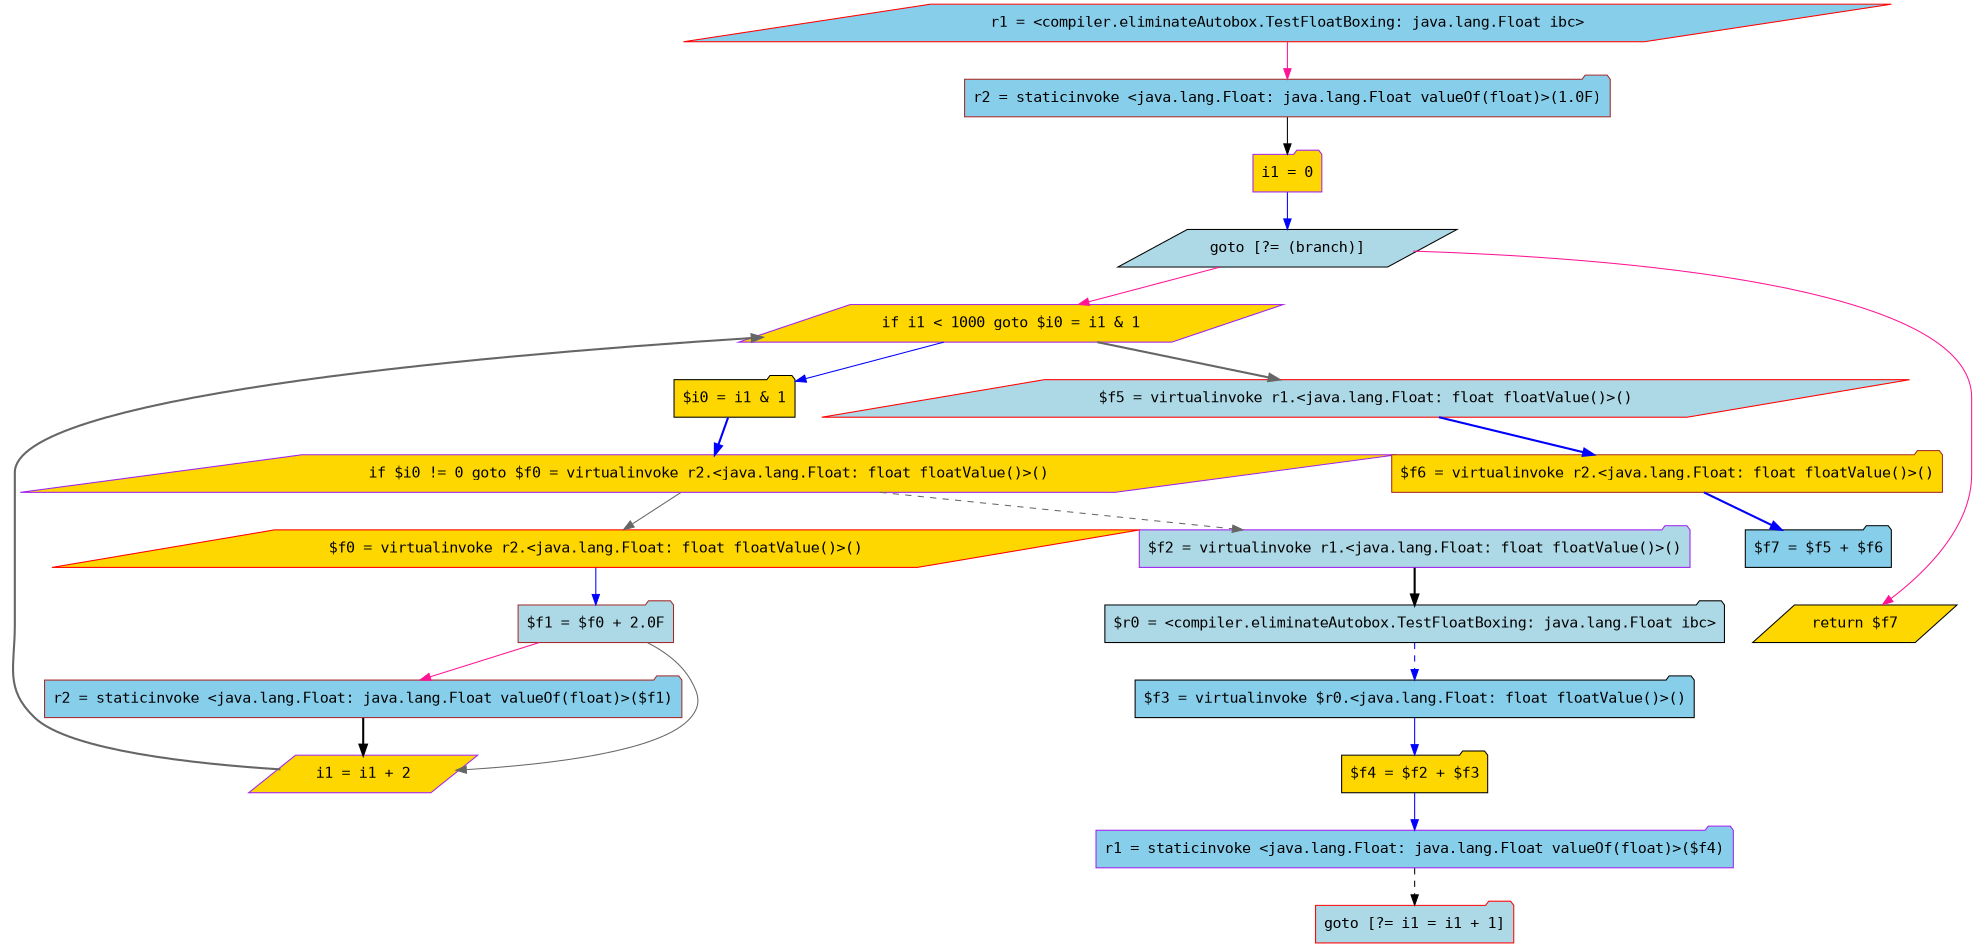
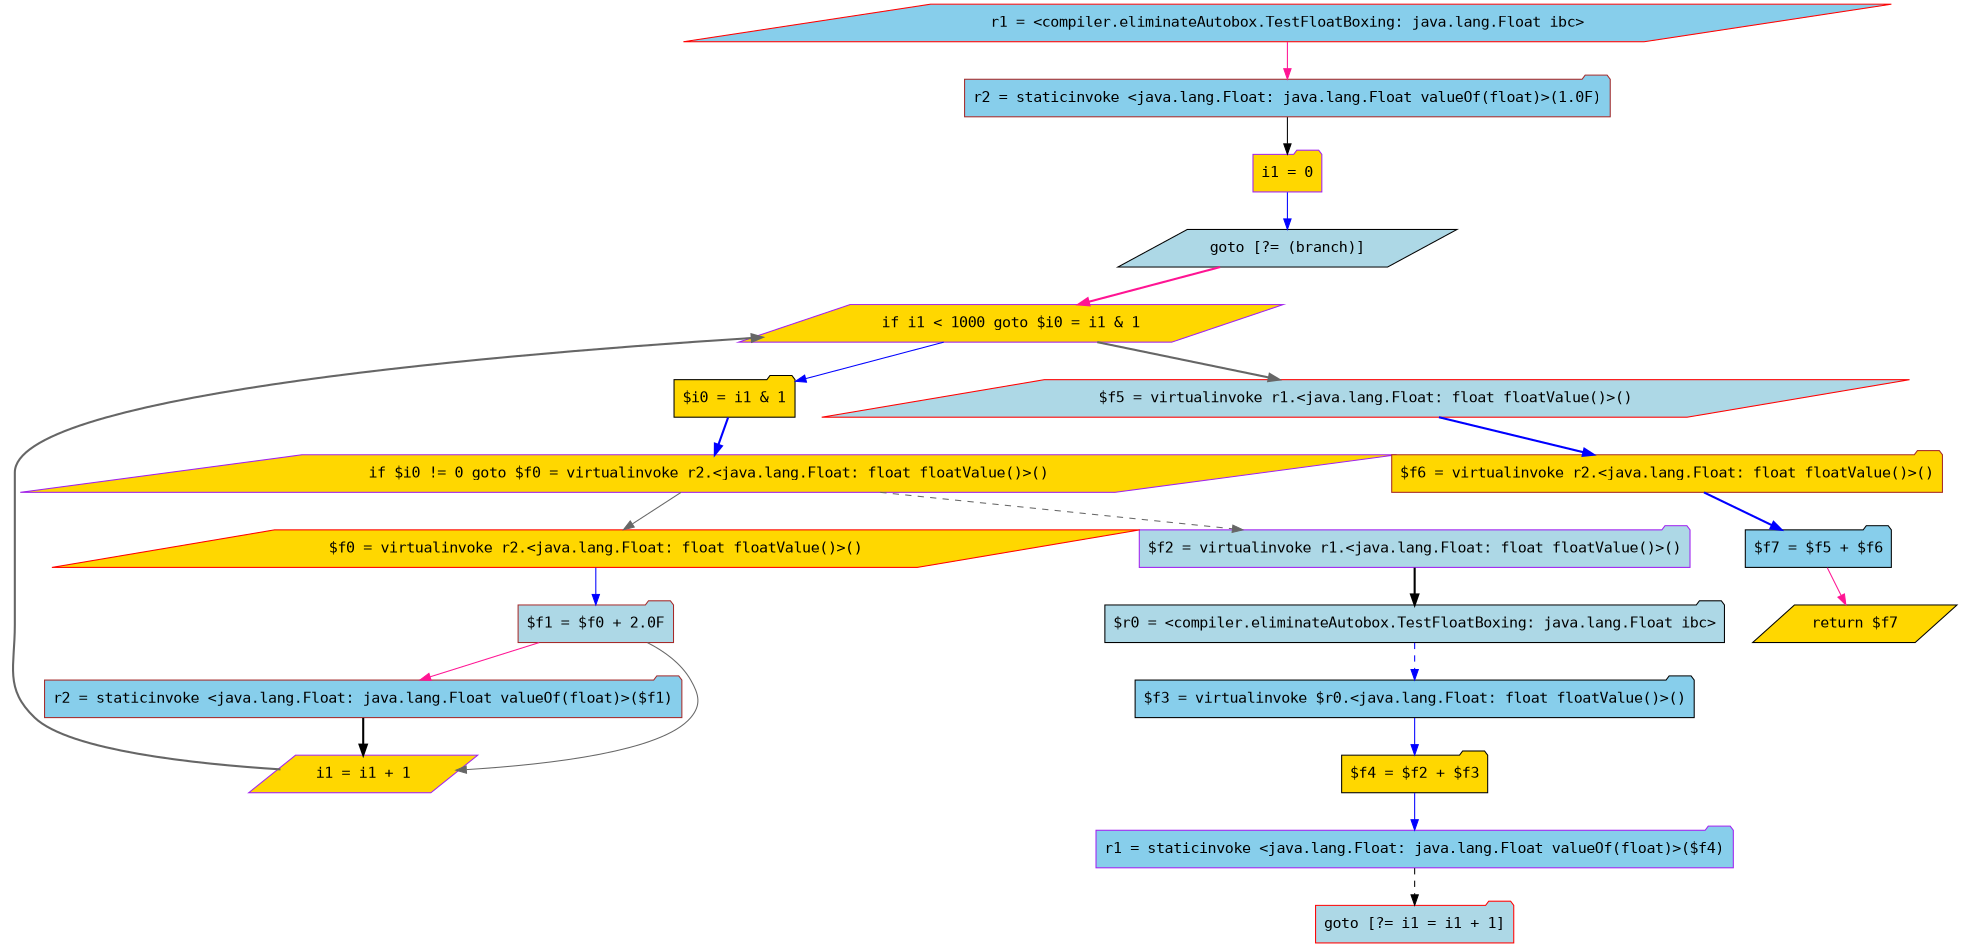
(1155, 284) -> (1155, 284)
(1826, 298) -> (1834, 582)
(363, 774) -> (363, 774)
